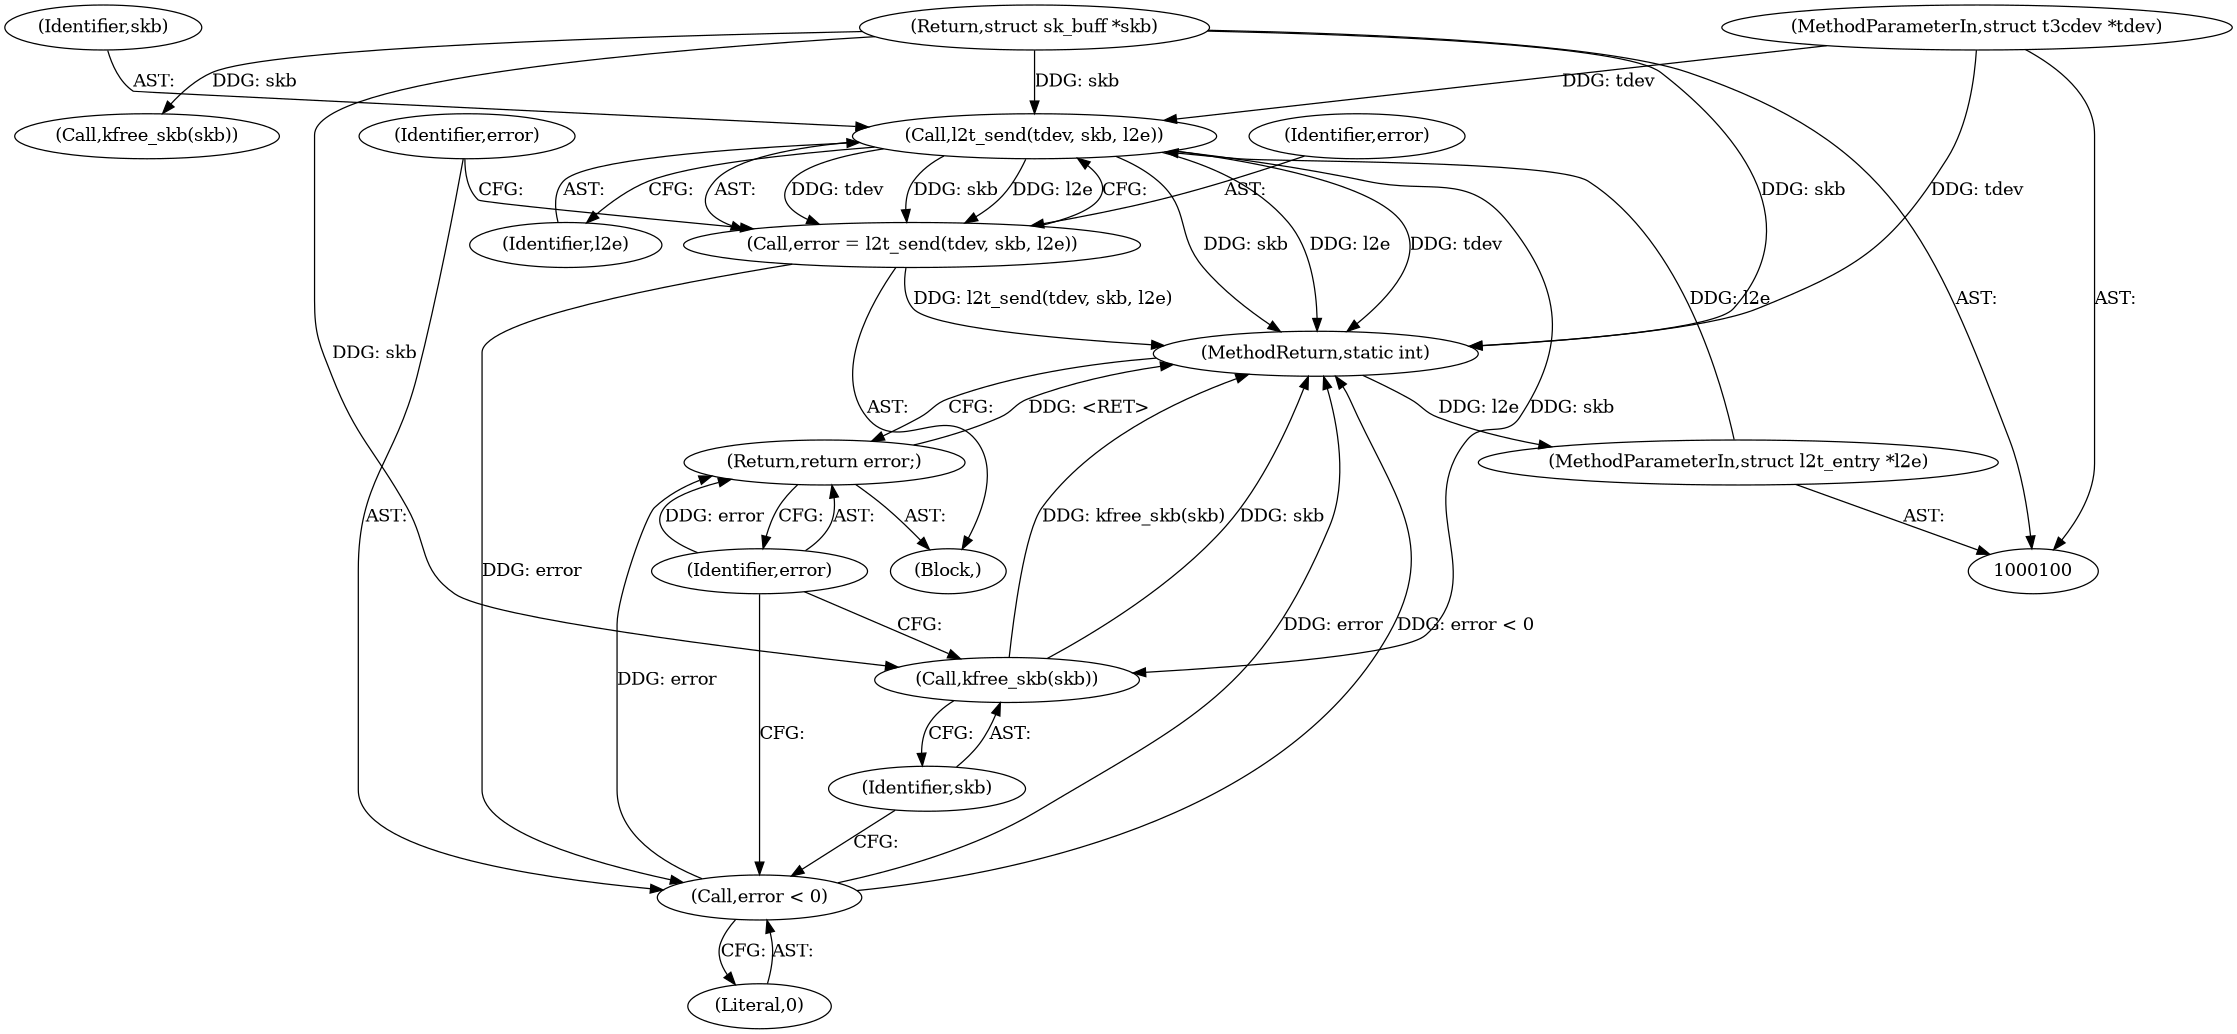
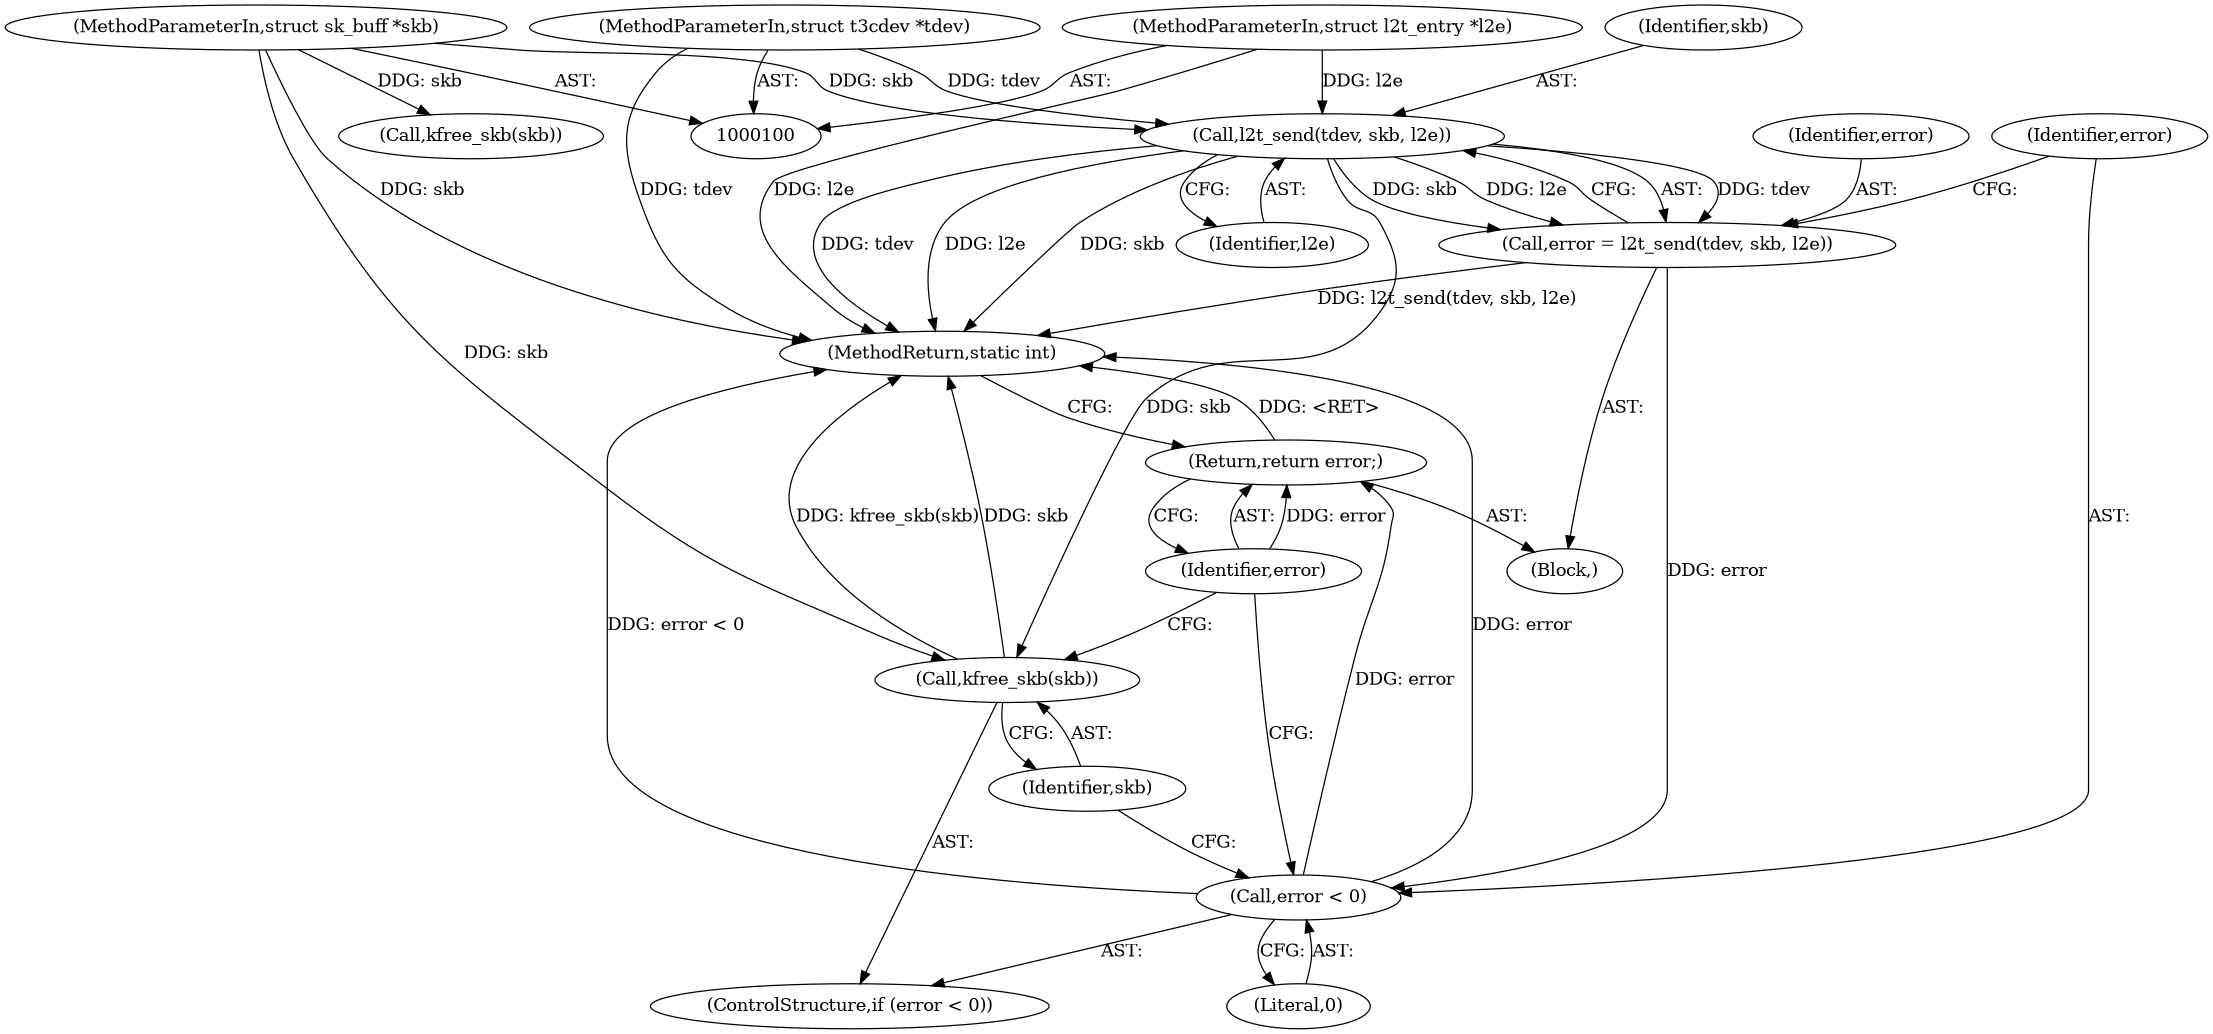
(1035, 28) -> (256, 28)
(1446, 420) -> (920, 138)
none -> (850, 1006)
